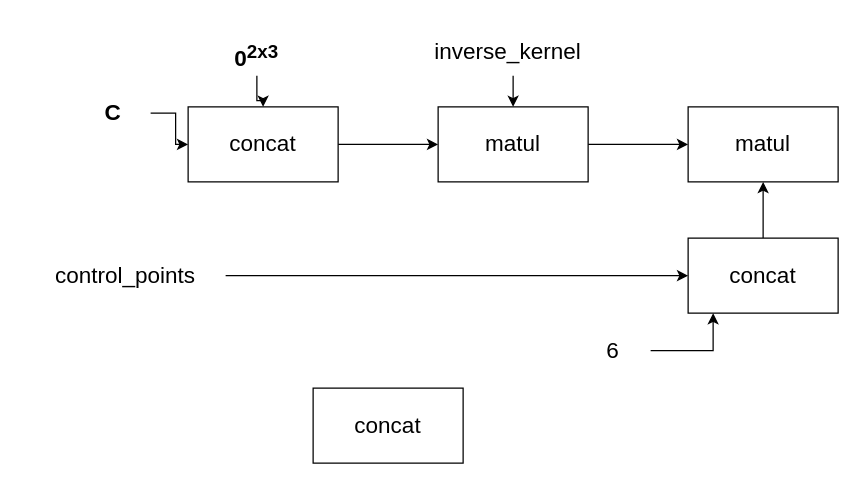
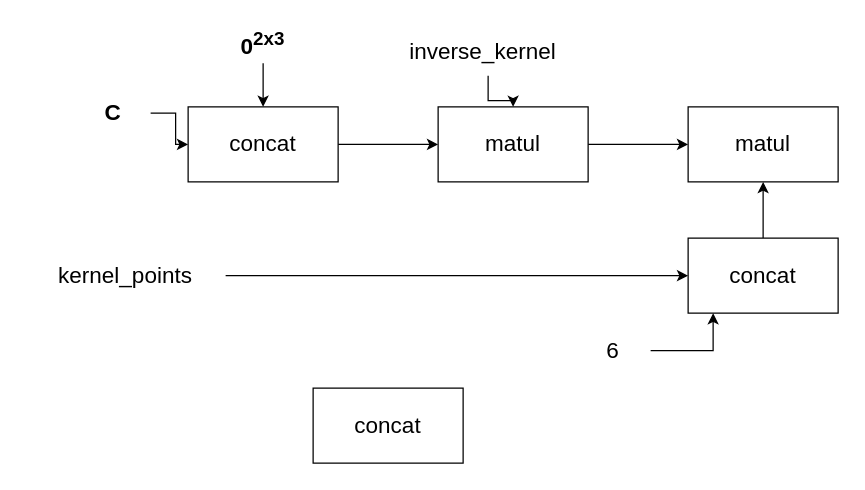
(513, 51) -> (488, 51)
(257, 57) -> (263, 44)
(126, 276) -> (126, 276)
